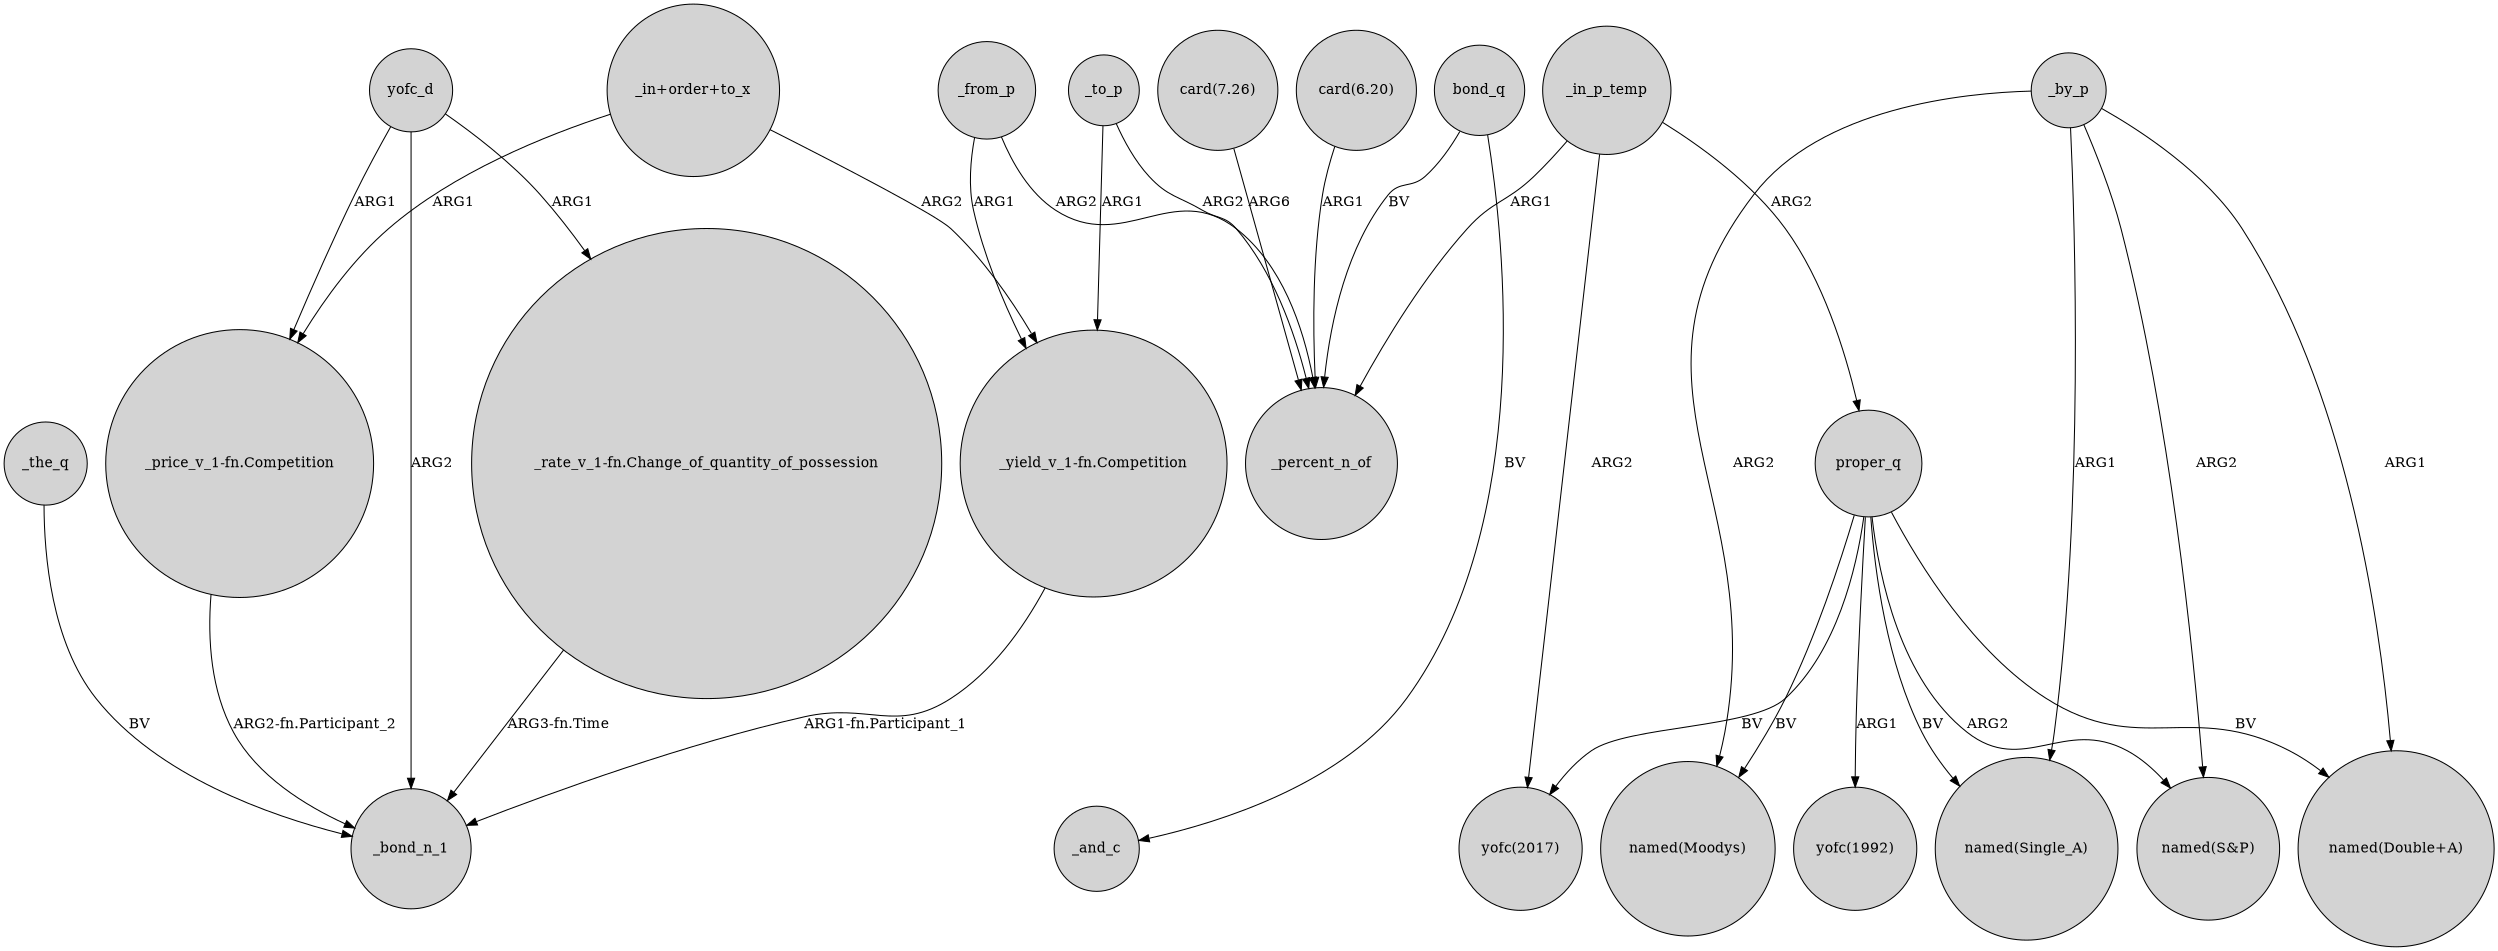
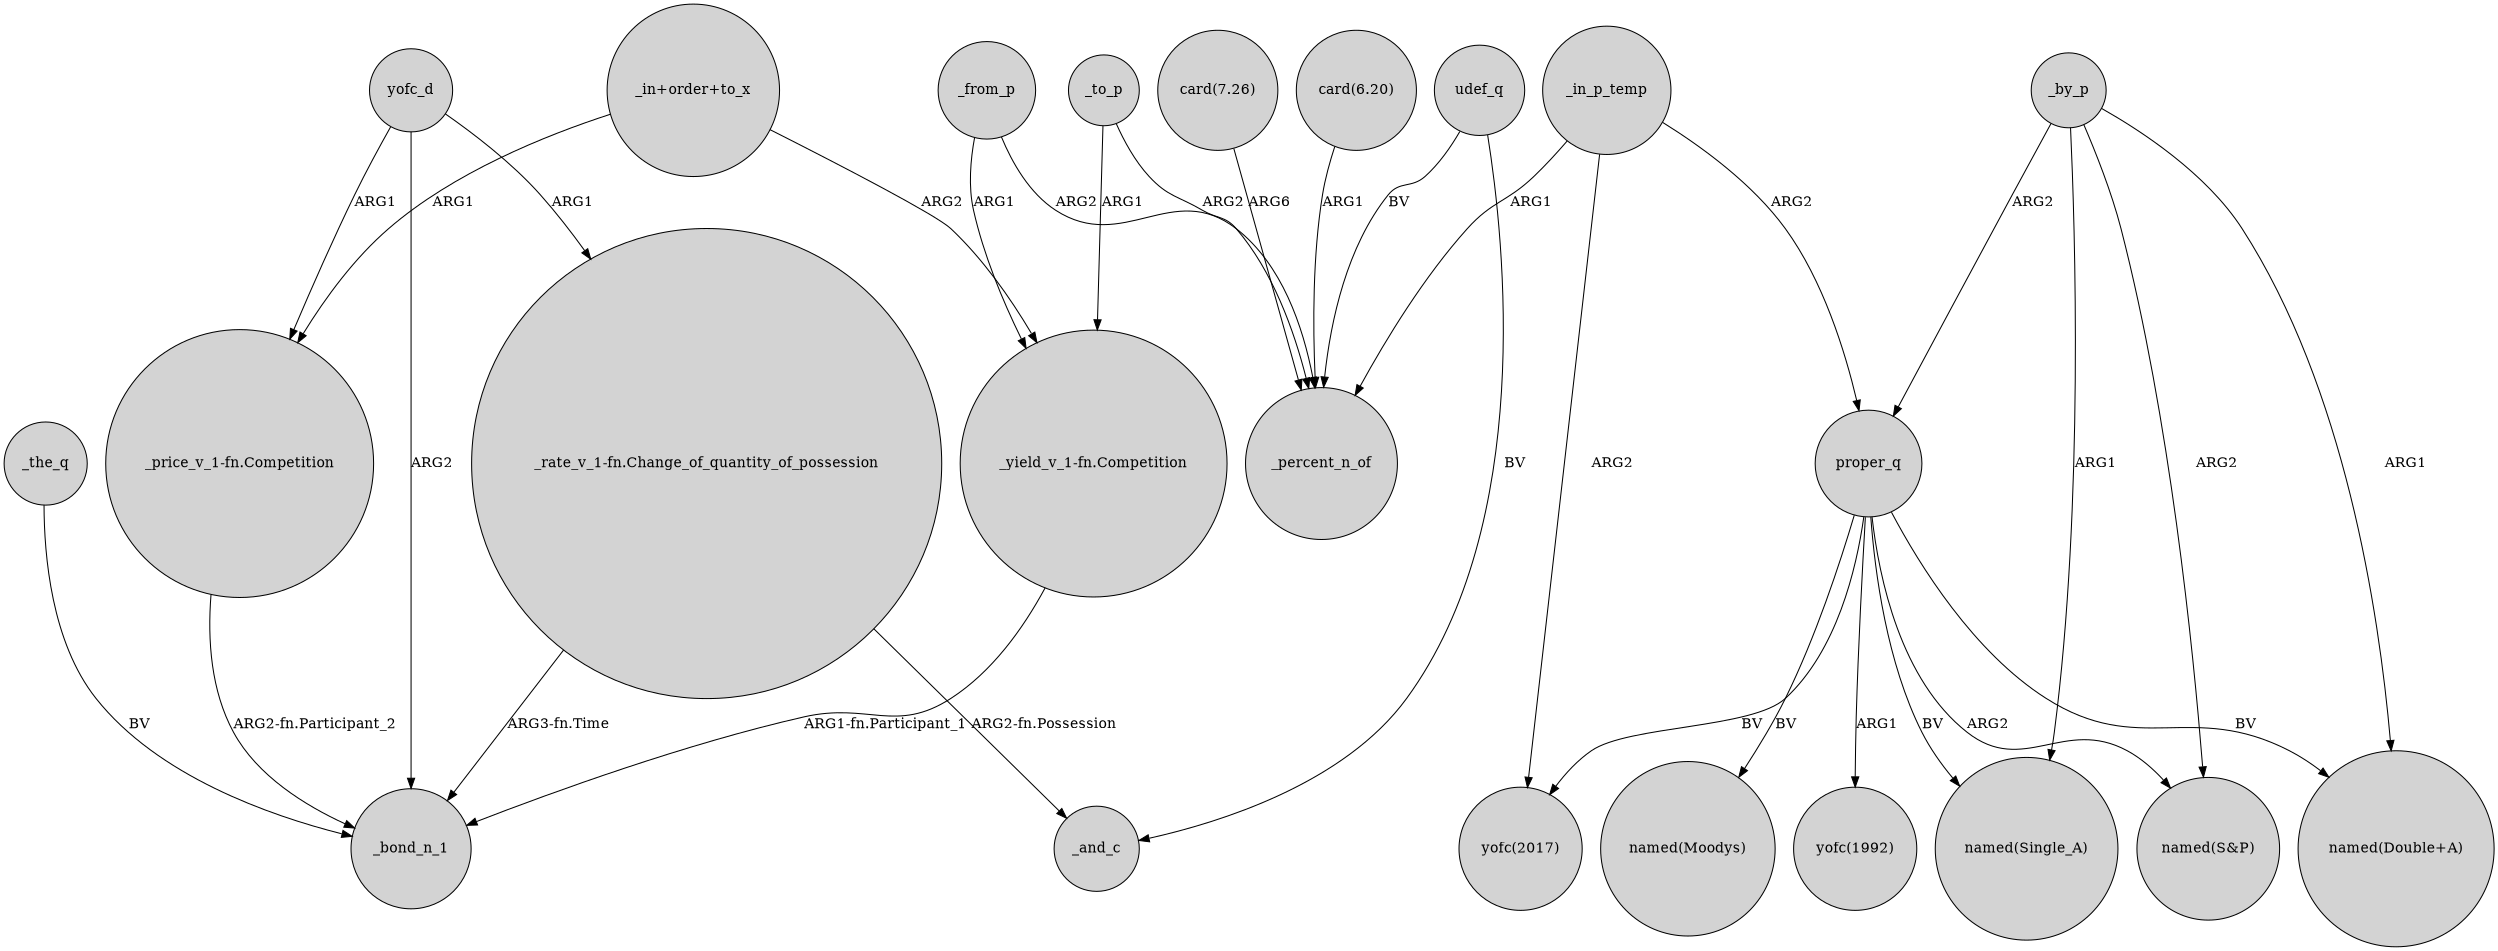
(1480, 90) -> (1480, 90)
(1696, 318) -> (1974, 265)
none -> (967, 720)
